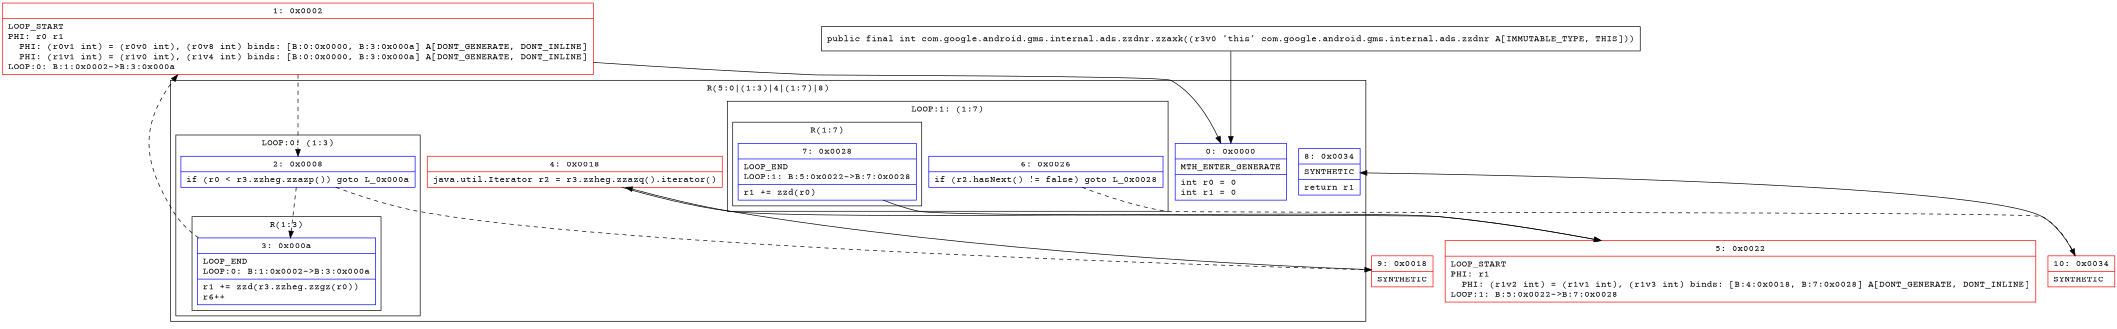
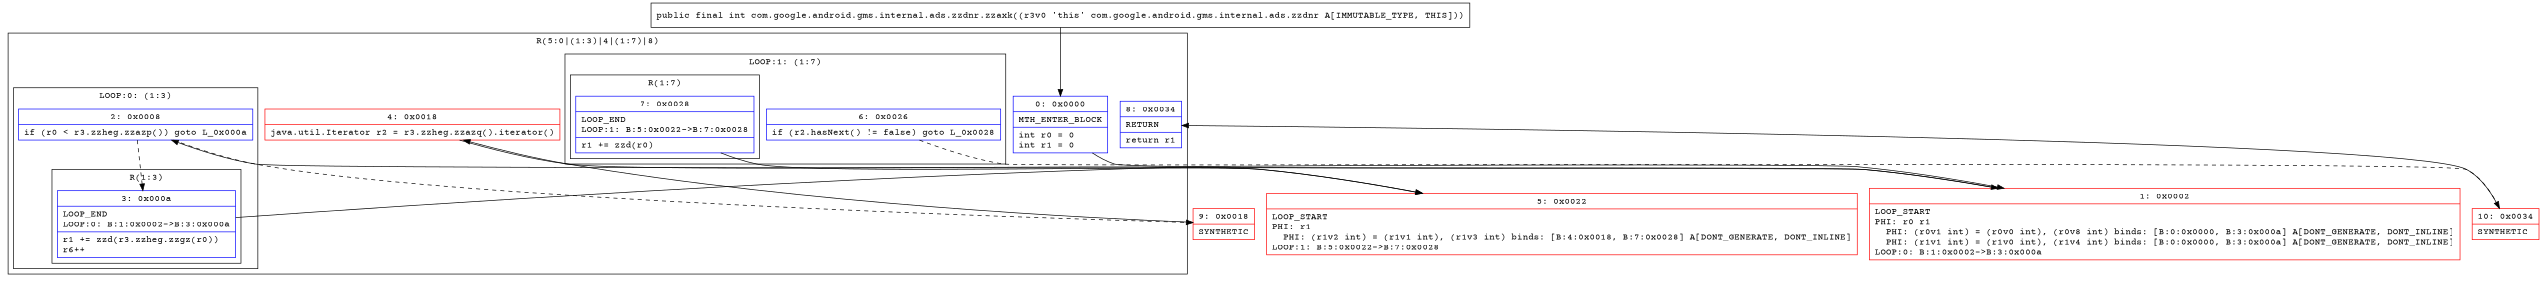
(919, 76) -> (1541, 168)
(298, 112) -> (1087, 168)
(152, 164) -> (984, 174)
(1231, 166) -> (1060, 119)
(1329, 171) -> (1142, 124)
